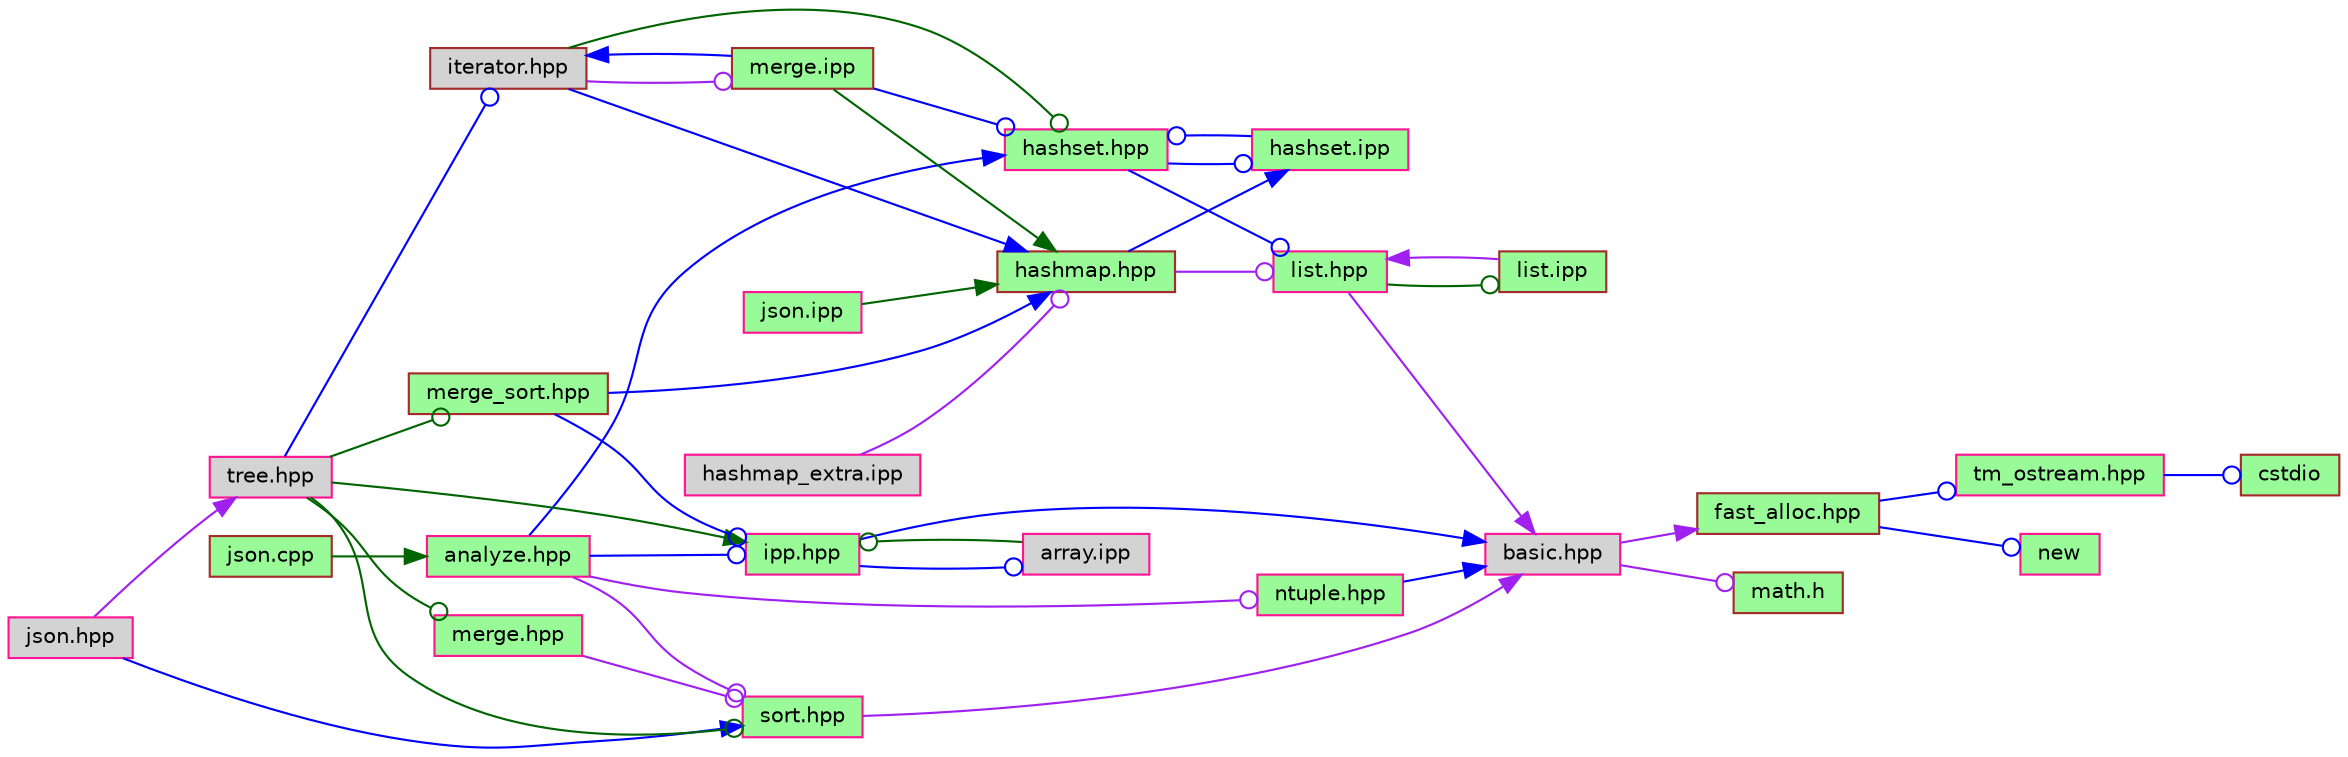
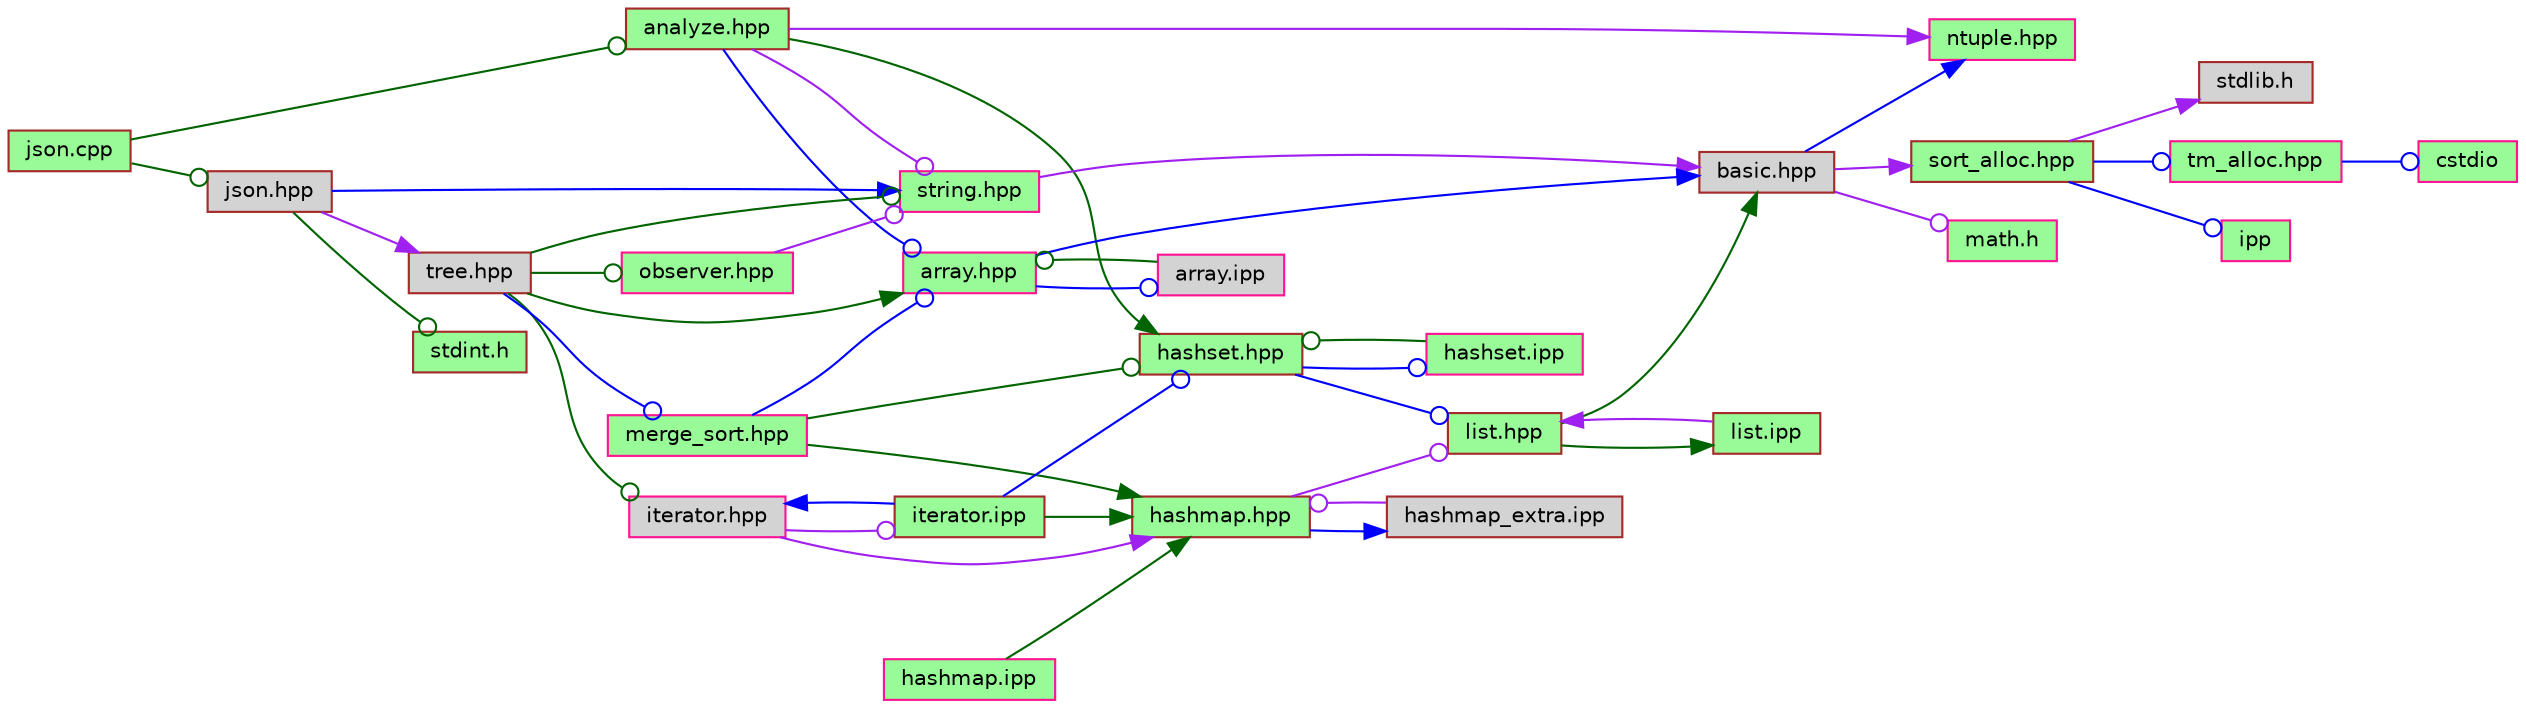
(824, 10) -> (965, 393)
(508, 68) -> (707, 517)
(803, 68) -> (970, 517)
none -> (2256, 82)
(1219, 135) -> (1373, 340)
(1086, 150) -> (1221, 354)
(787, 167) -> (956, 564)
none -> (161, 169)
(1191, 219) -> (1337, 531)
(690, 268) -> (1017, 122)
(1330, 272) -> (1505, 433)
(385, 281) -> (566, 390)
(1434, 286) -> (1626, 448)
(803, 312) -> (970, 680)
none -> (470, 352)
(825, 372) -> (964, 464)
(508, 394) -> (707, 436)
(1435, 405) -> (1676, 339)
(381, 438) -> (572, 353)
(803, 475) -> (1505, 517)
(2060, 475) -> (2256, 162)
(2290, 475) -> (2468, 162)
(271, 477) -> (470, 273)
(1788, 514) -> (2002, 162)
(803, 554) -> (970, 273)
(1553, 554) -> (1767, 172)
(2060, 554) -> (2256, 241)
(386, 556) -> (369, 94)
(508, 556) -> (707, 29)
(1434, 576) -> (1875, 111)
(1788, 593) -> (2002, 241)
(914, 606) -> (1348, 29)
(508, 636) -> (707, 273)
(71, 638) -> (270, 192)
(803, 717) -> (970, 192)
